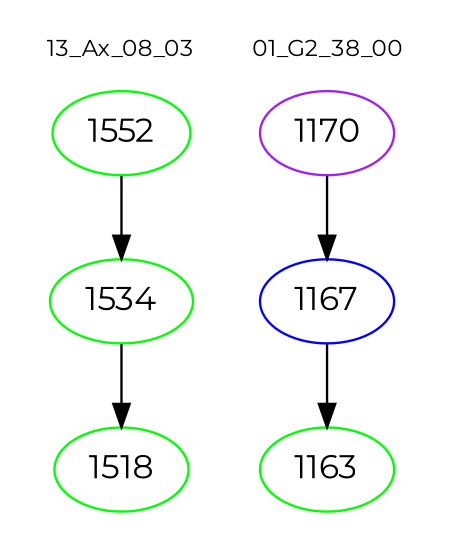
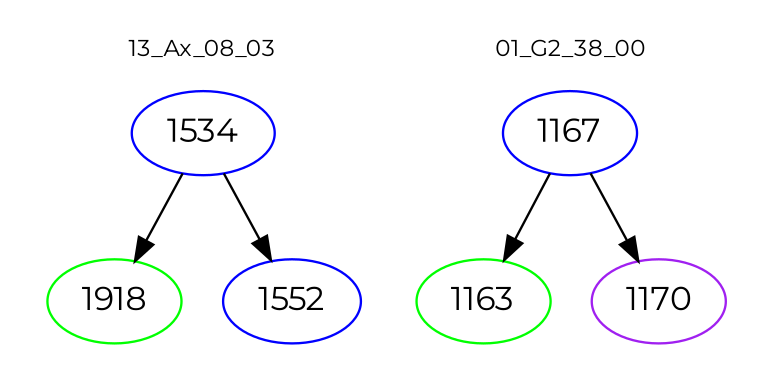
(121, 133) -> (292, 301)
(121, 206) -> (242, 206)
(327, 206) -> (609, 207)
(121, 301) -> (203, 133)
(121, 470) -> (114, 301)
